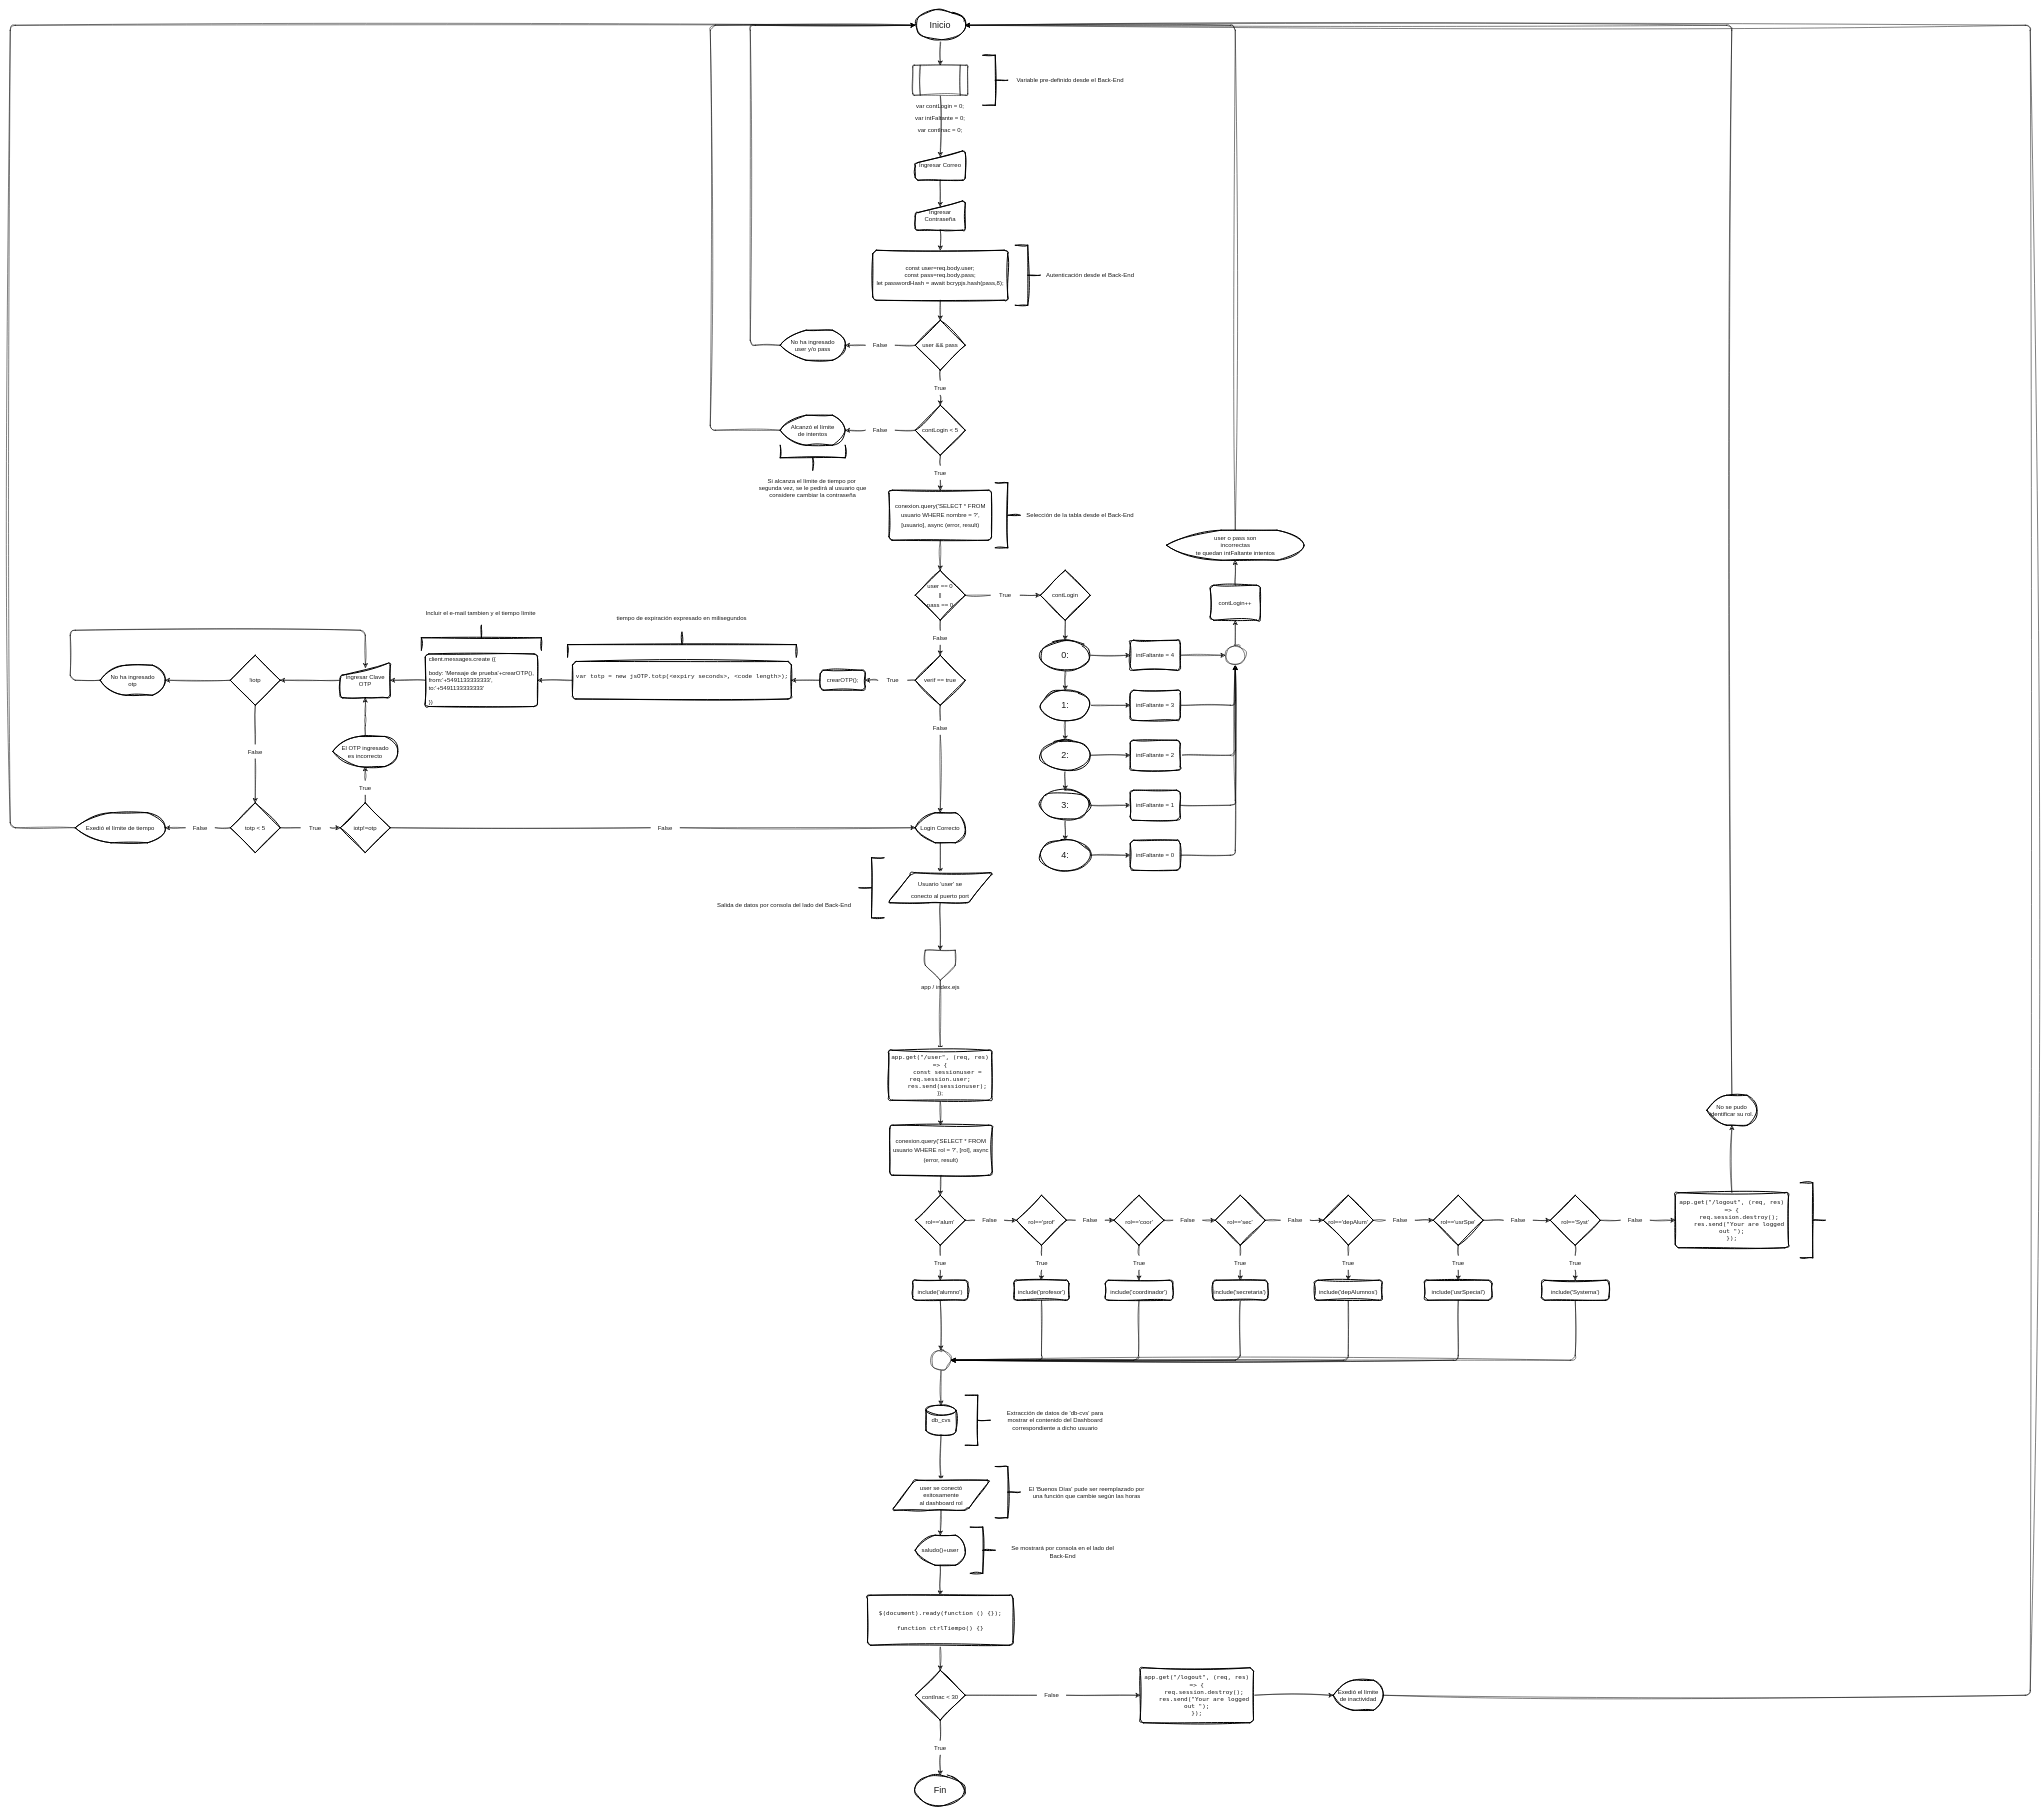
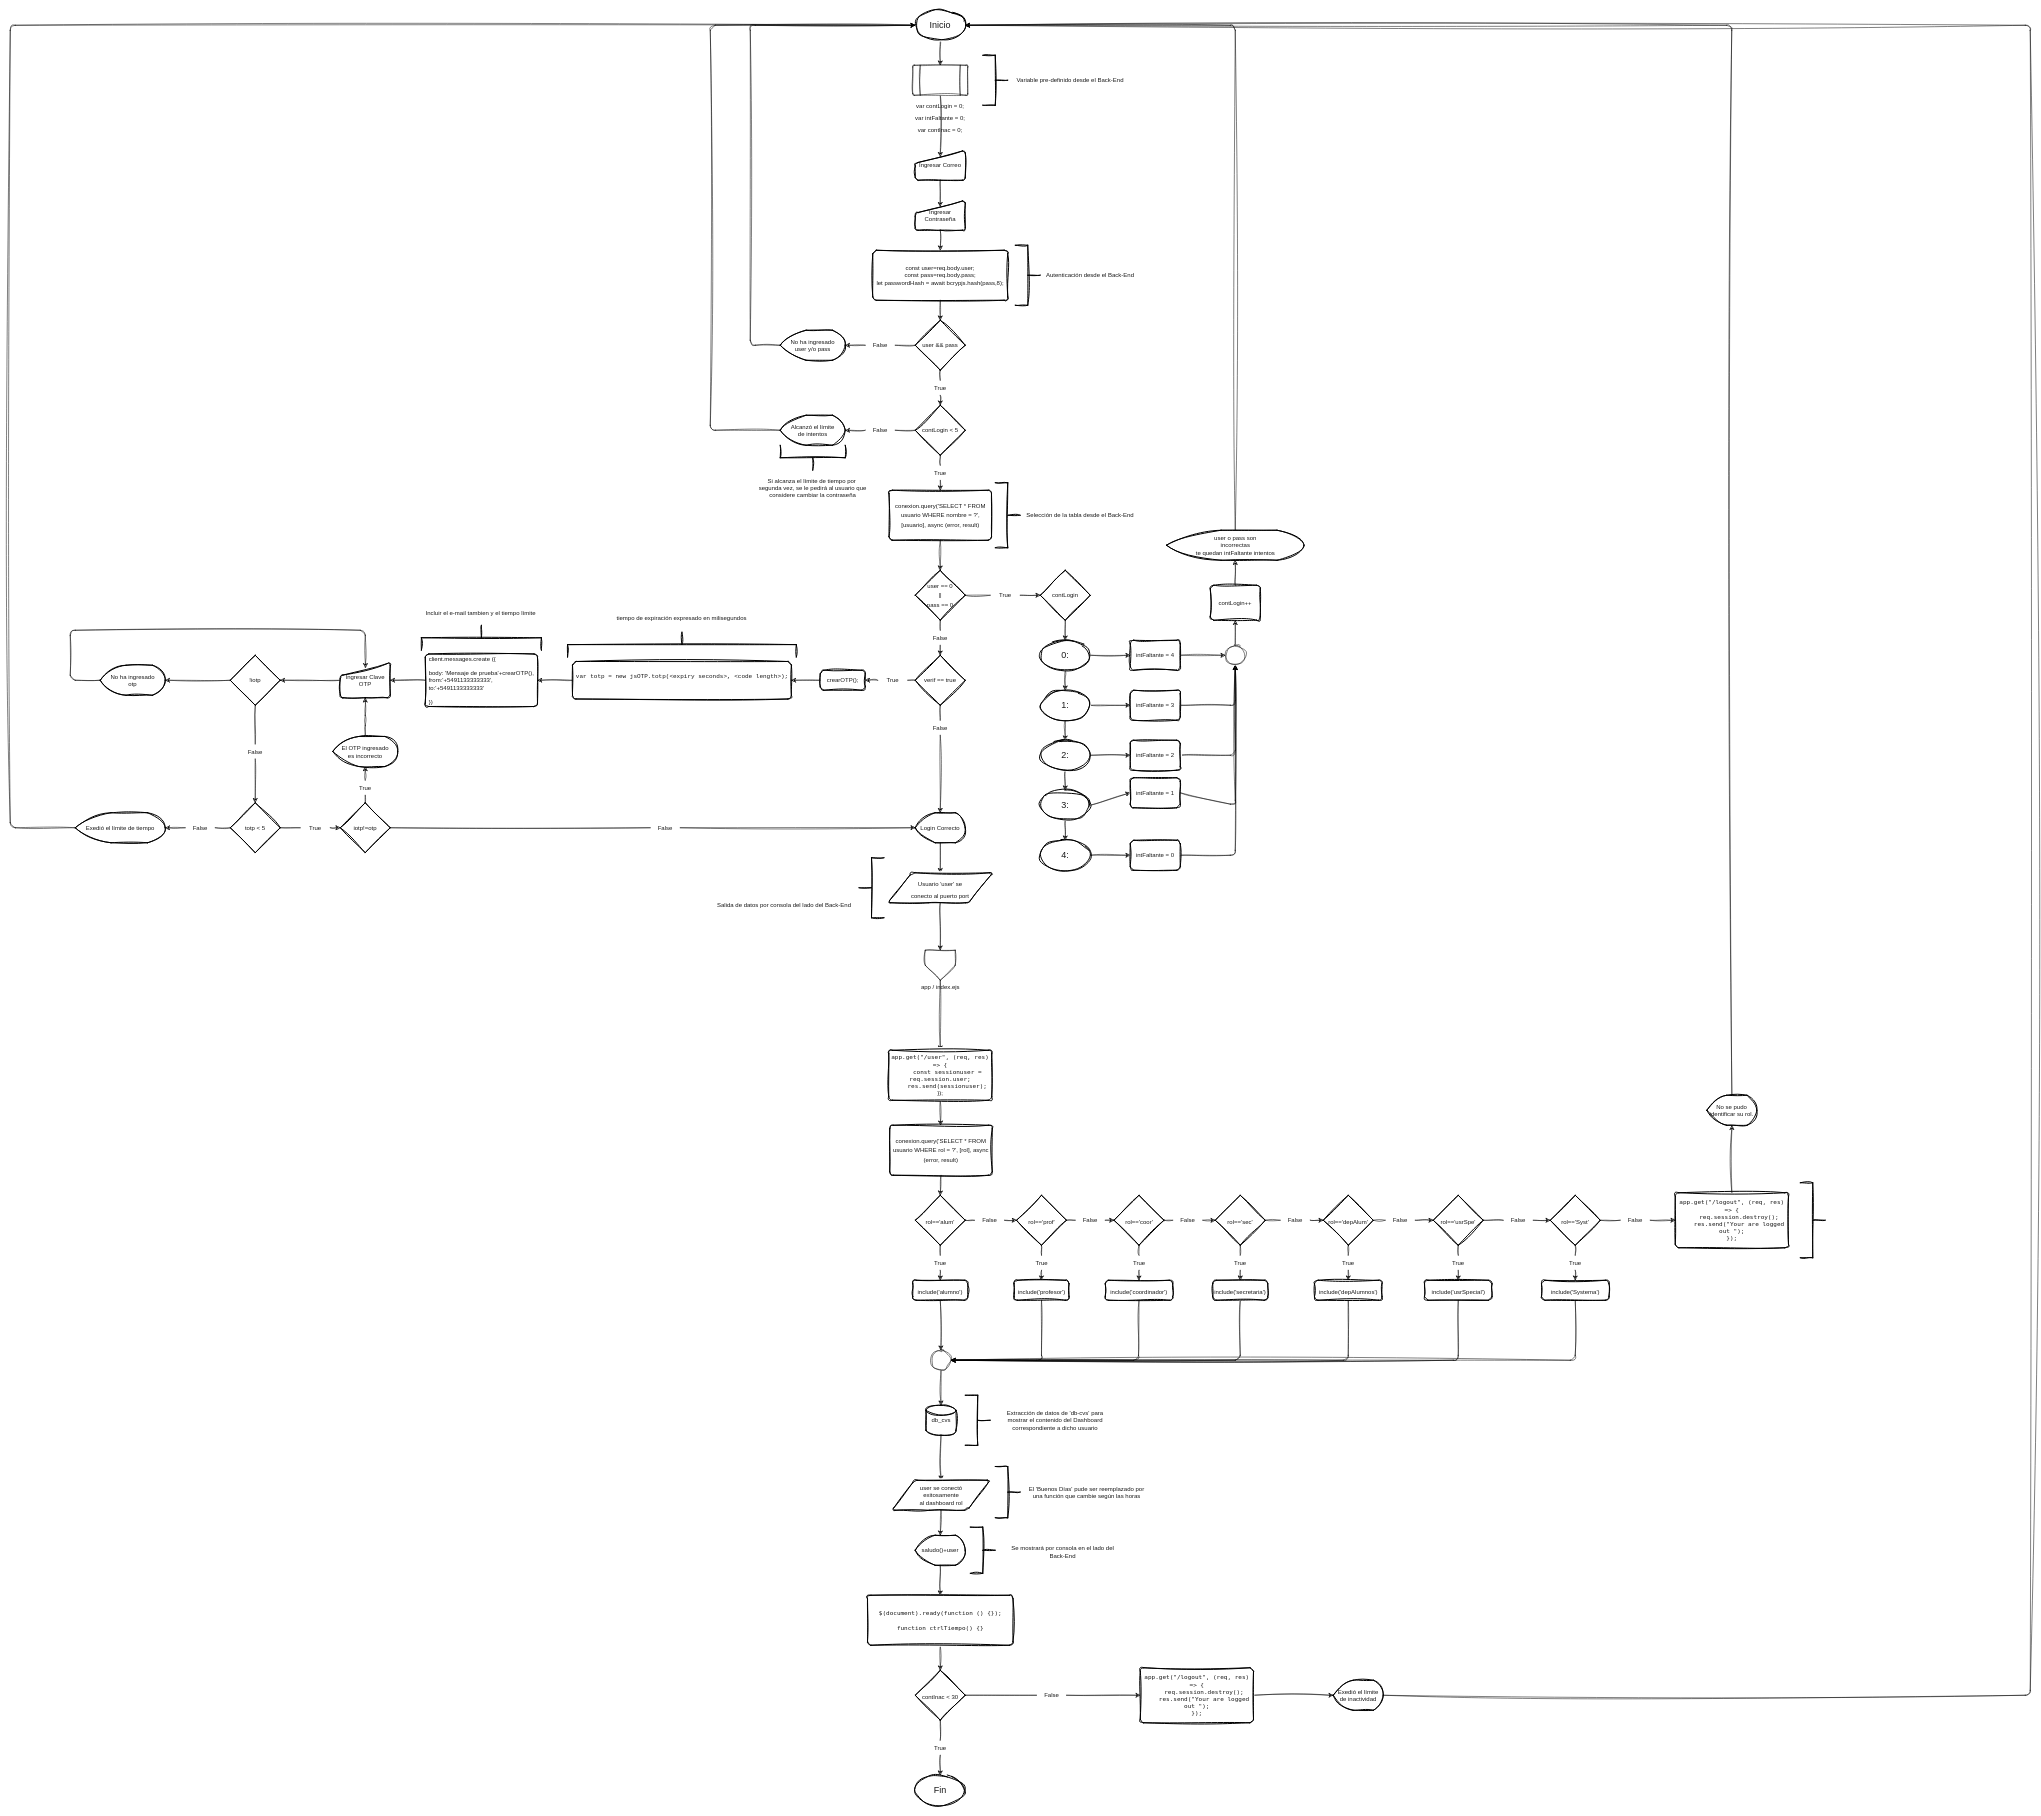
(1155, 805) -> (1155, 793)
